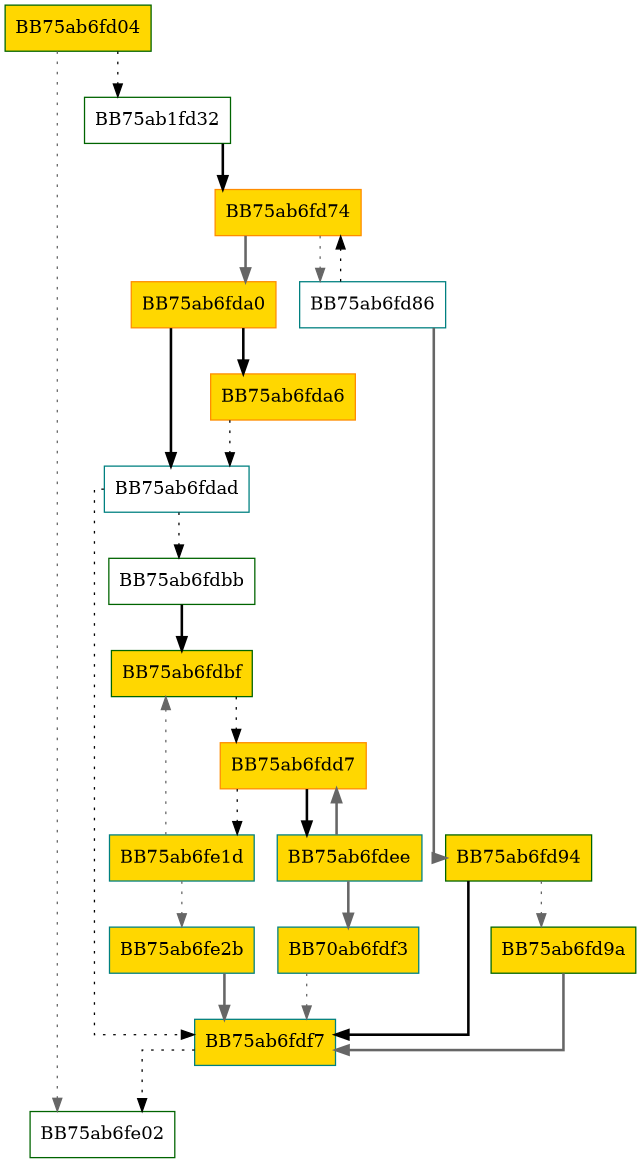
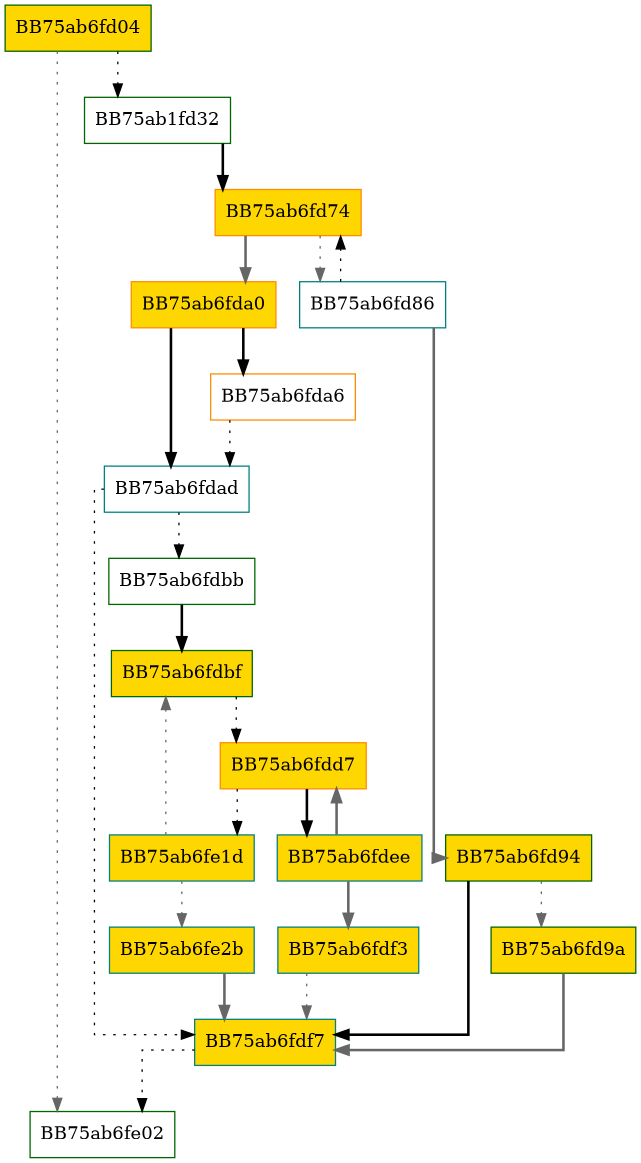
(283, 397) -> (283, 397)
(348, 950) -> (348, 950)
